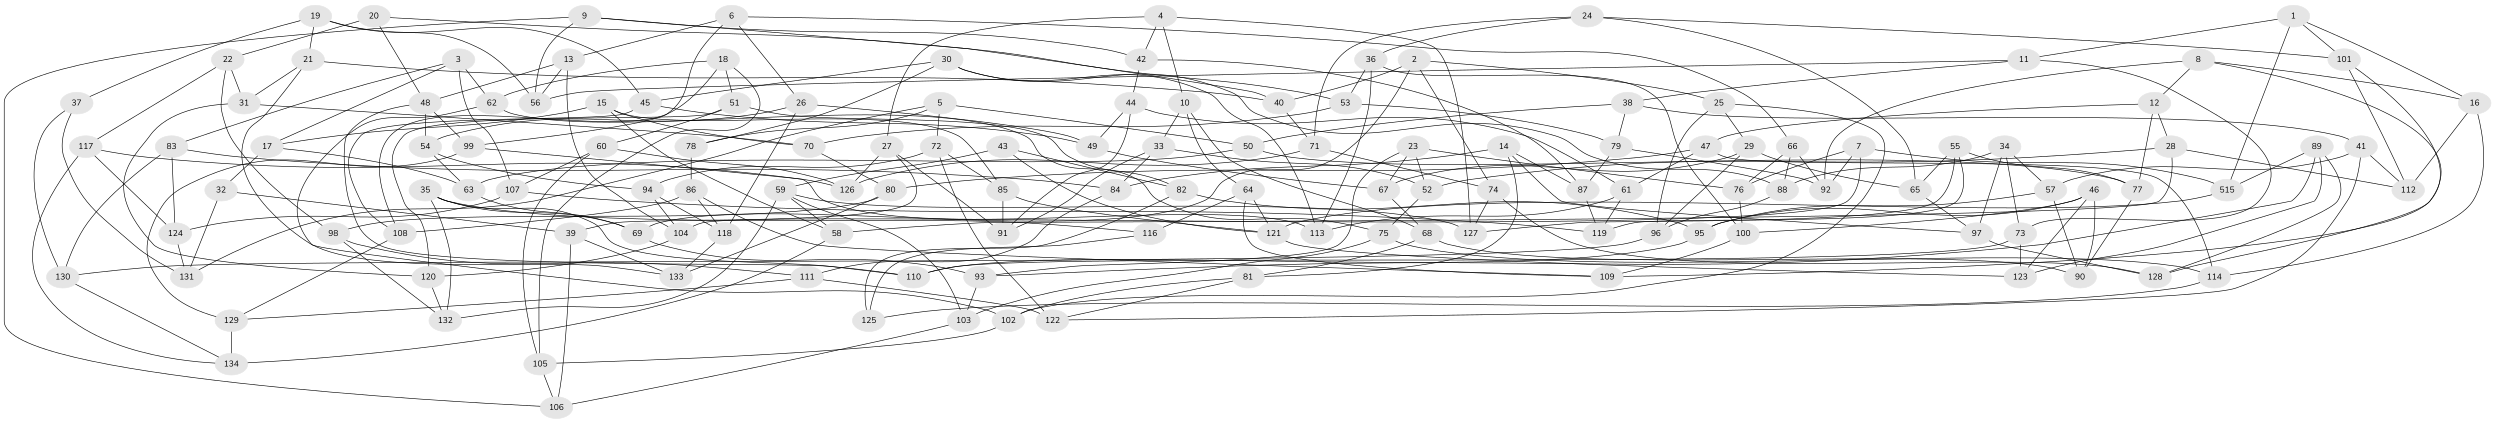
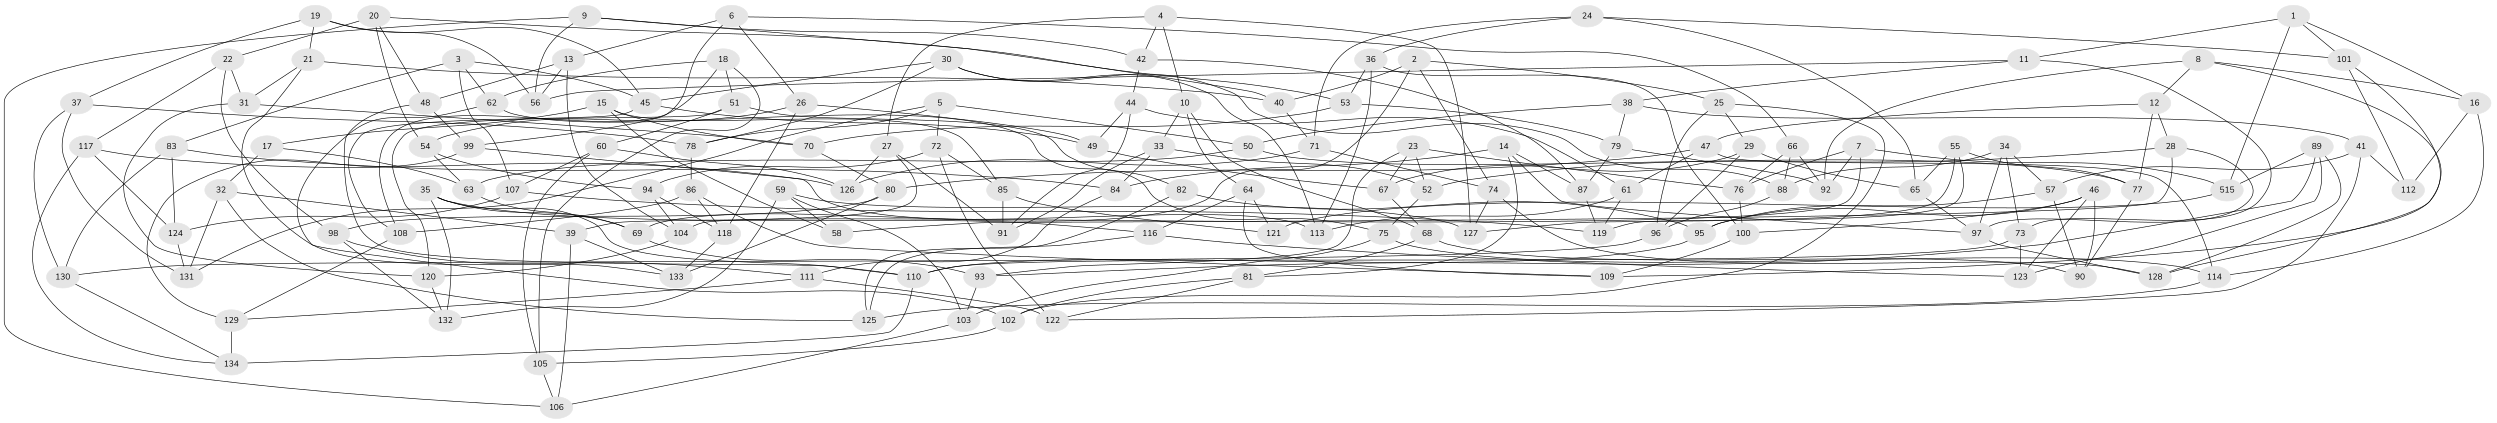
(363, 103) -> (582, 81)
none -> (399, 122)
(425, 125) -> (392, 84)
(1003, 147) -> none
(2300, 170) -> (2245, 203)
(1698, 268) -> (1710, 268)
none -> (477, 299)
(543, 330) -> (594, 350)
